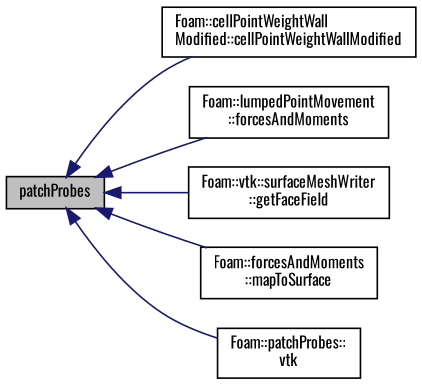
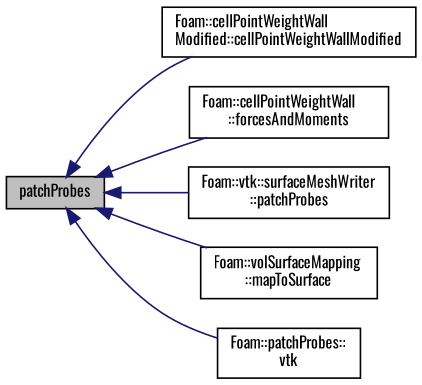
(289, 112) -> (289, 112)
(289, 193) -> (289, 193)
(289, 273) -> (289, 273)
